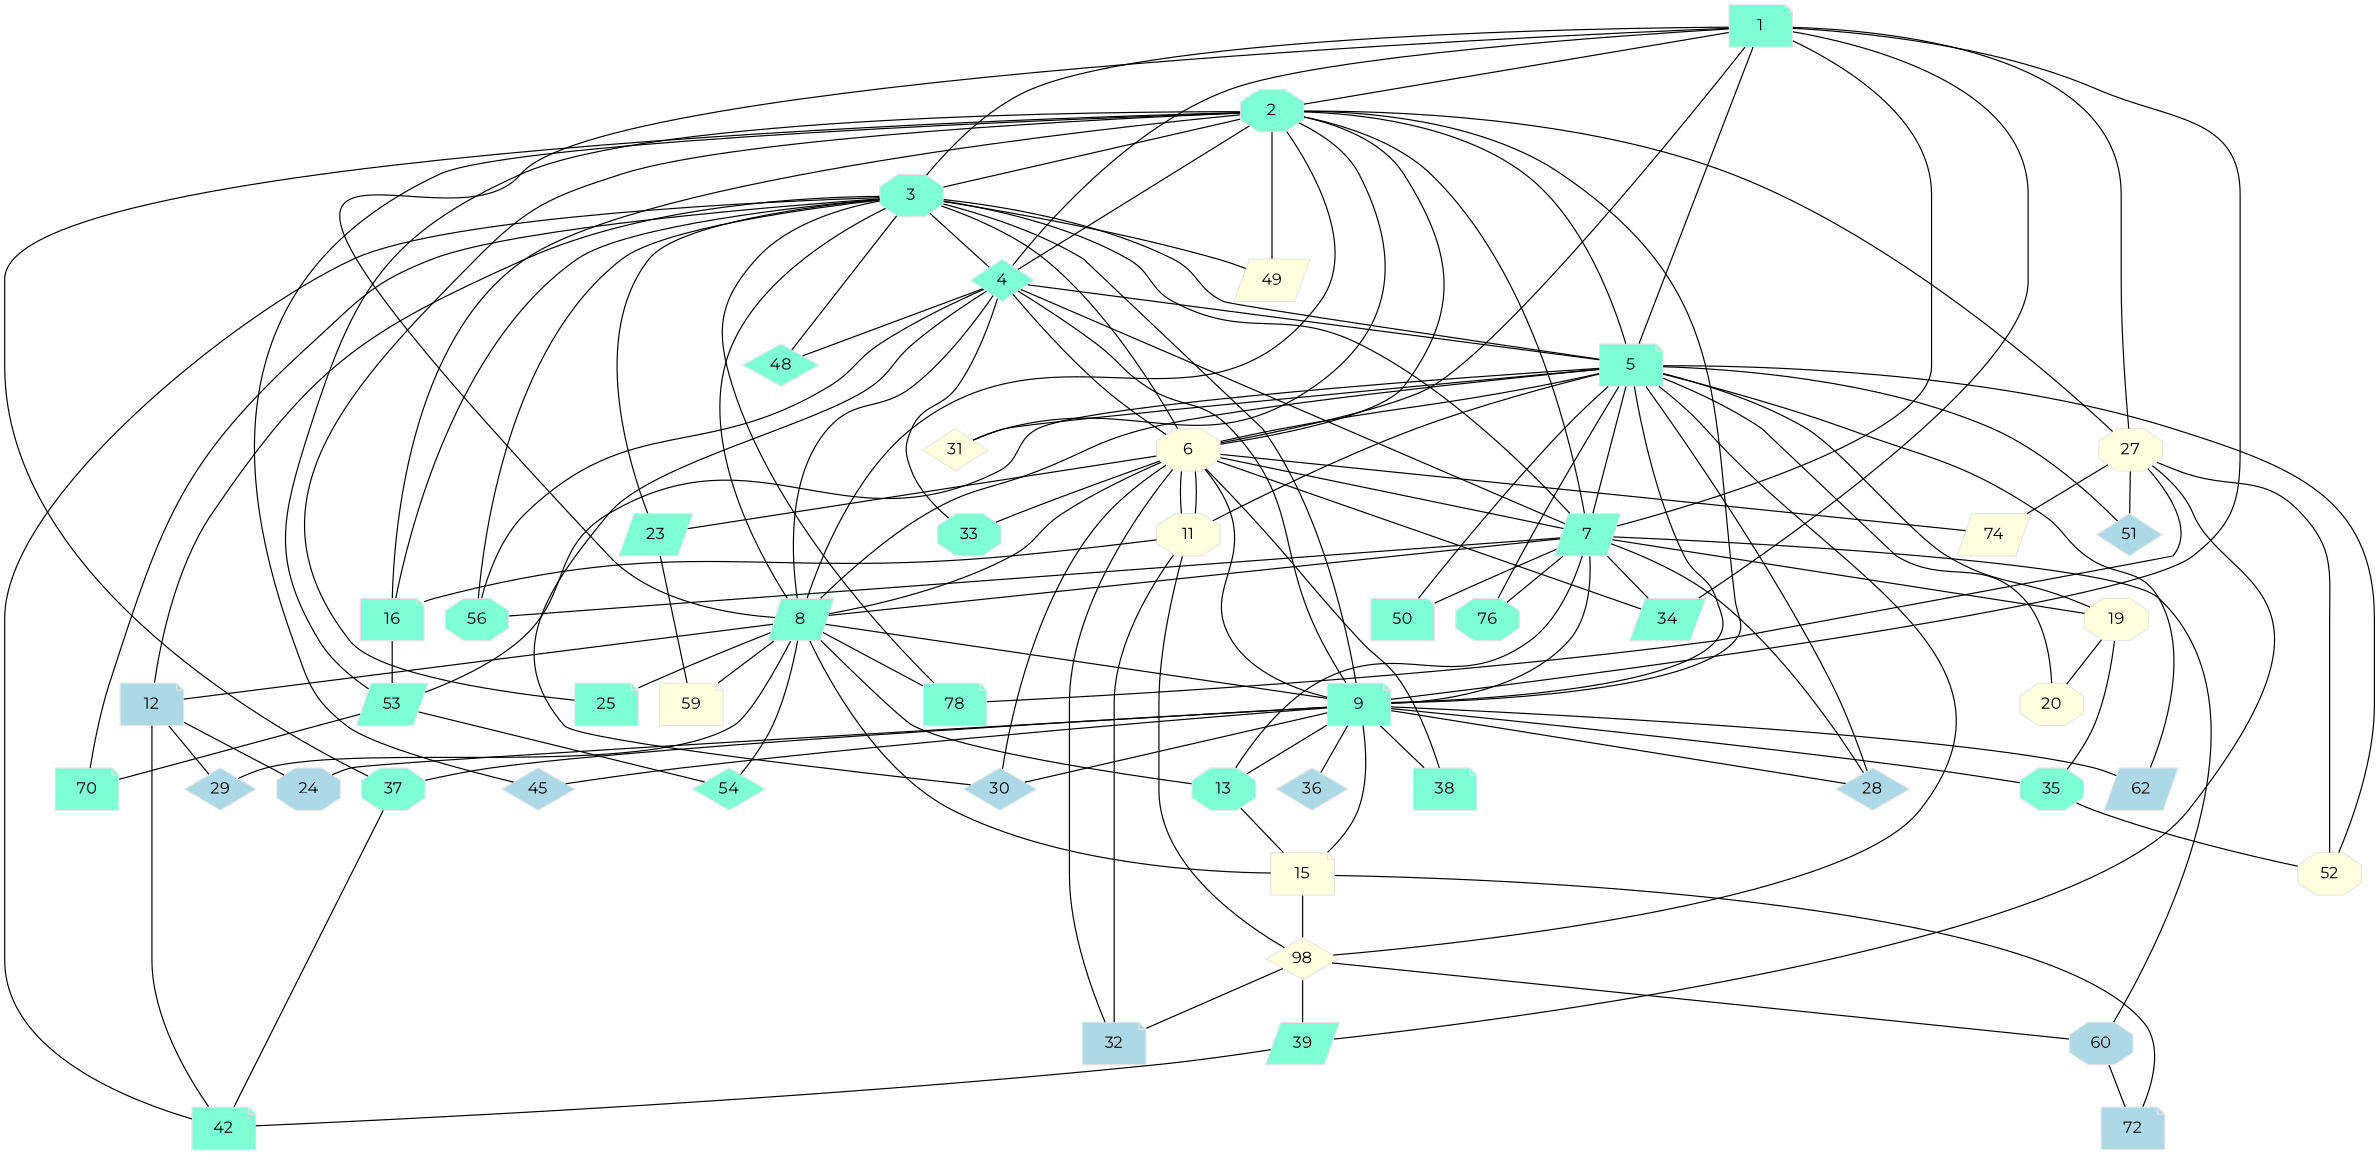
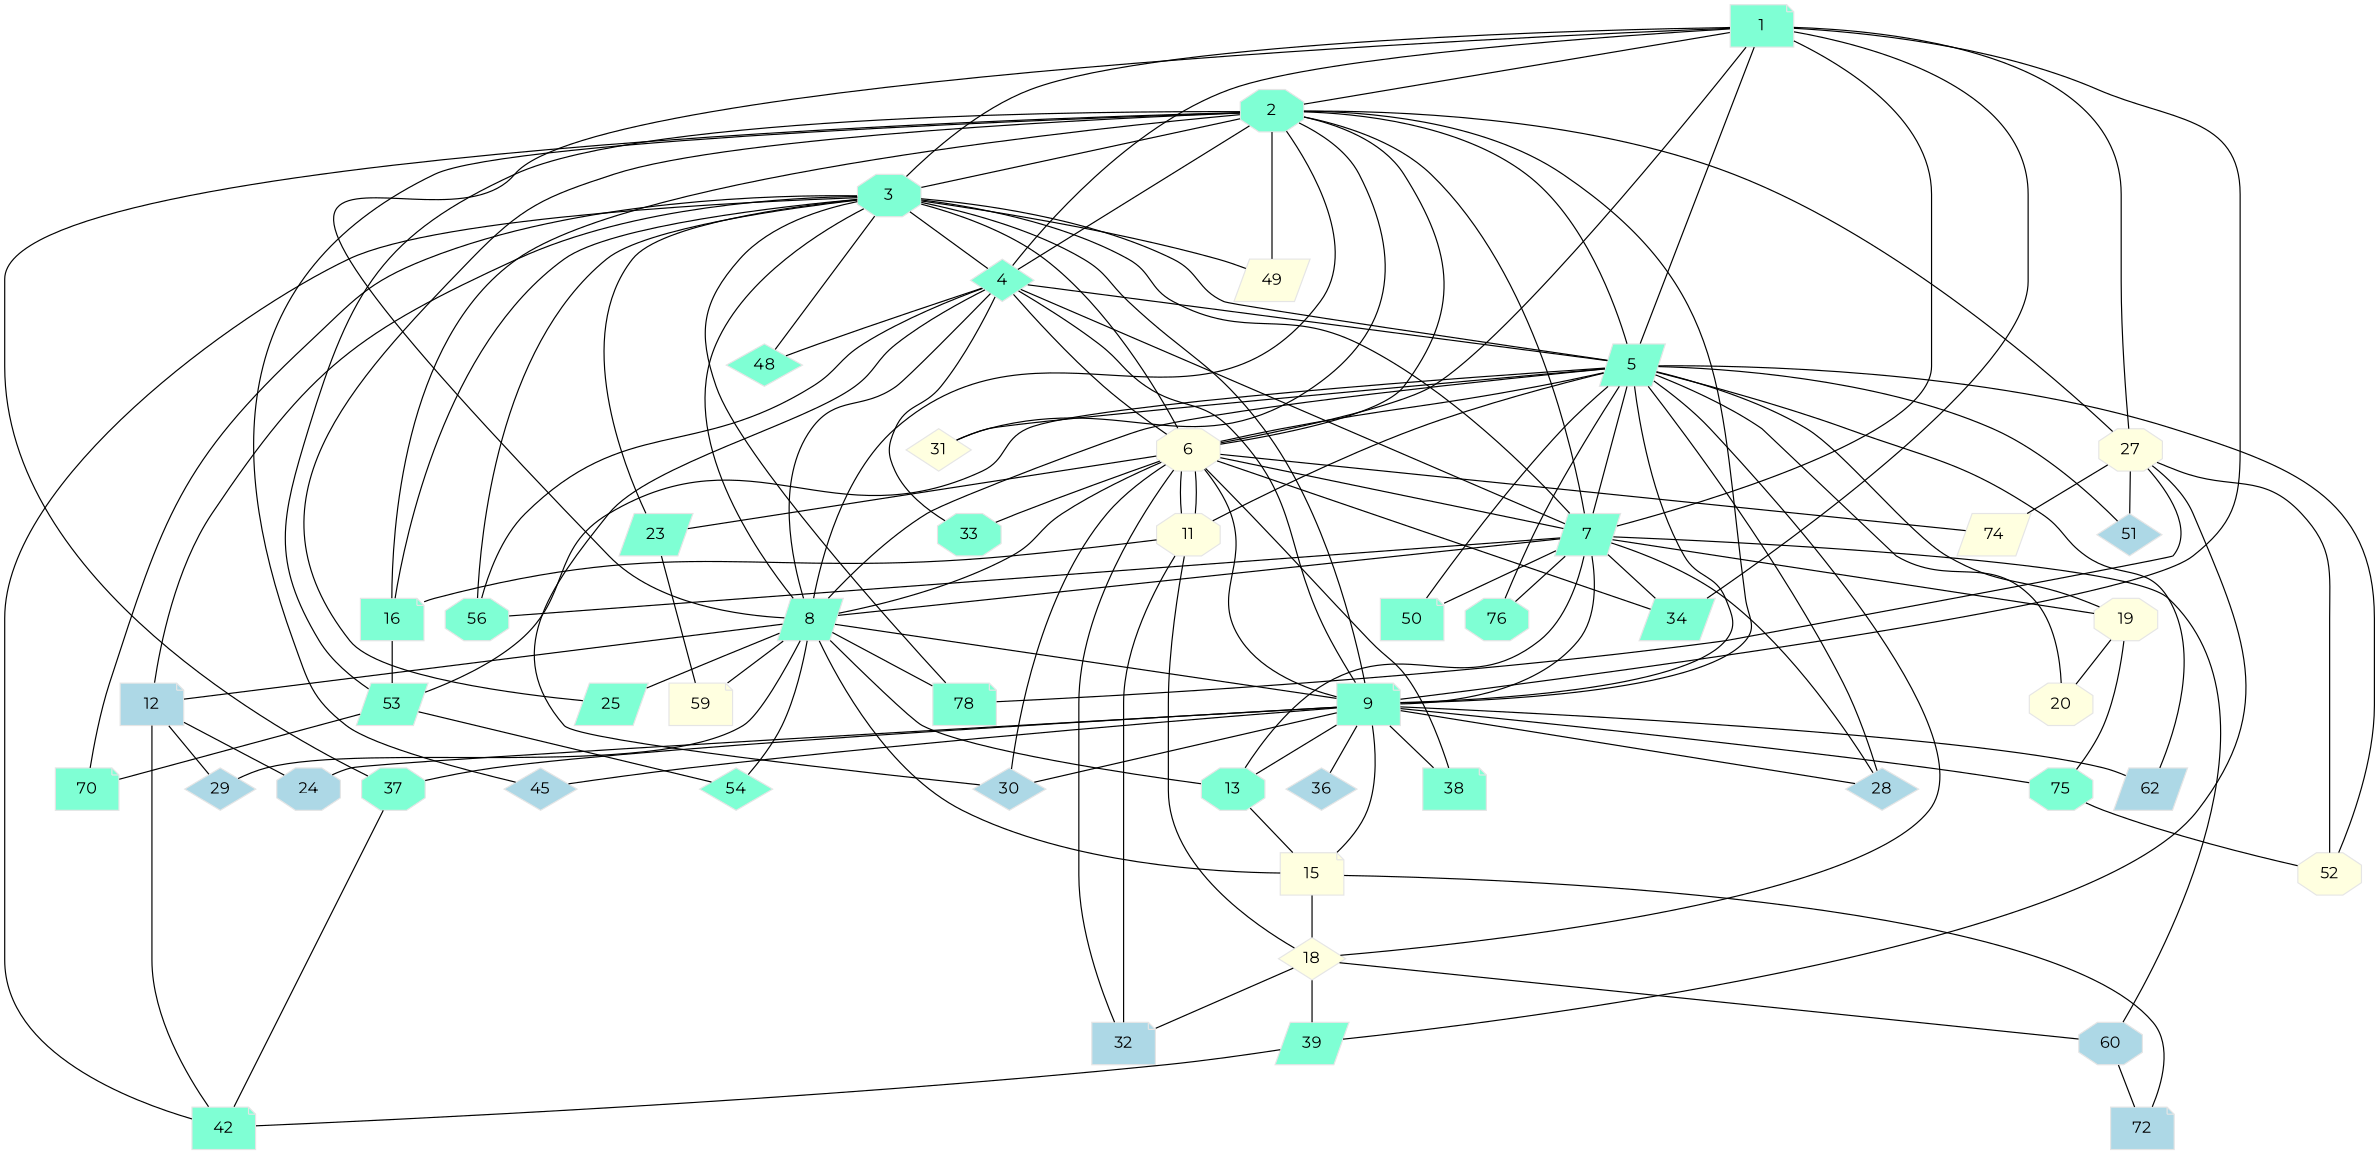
(1631, 365) -> (1632, 365)
(607, 704) -> (611, 704)
(2052, 789) -> (2061, 789)
(1303, 959) -> (1312, 959)
